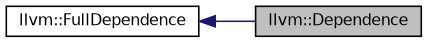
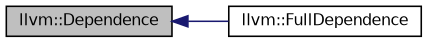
(235, 21) -> (208, 21)
